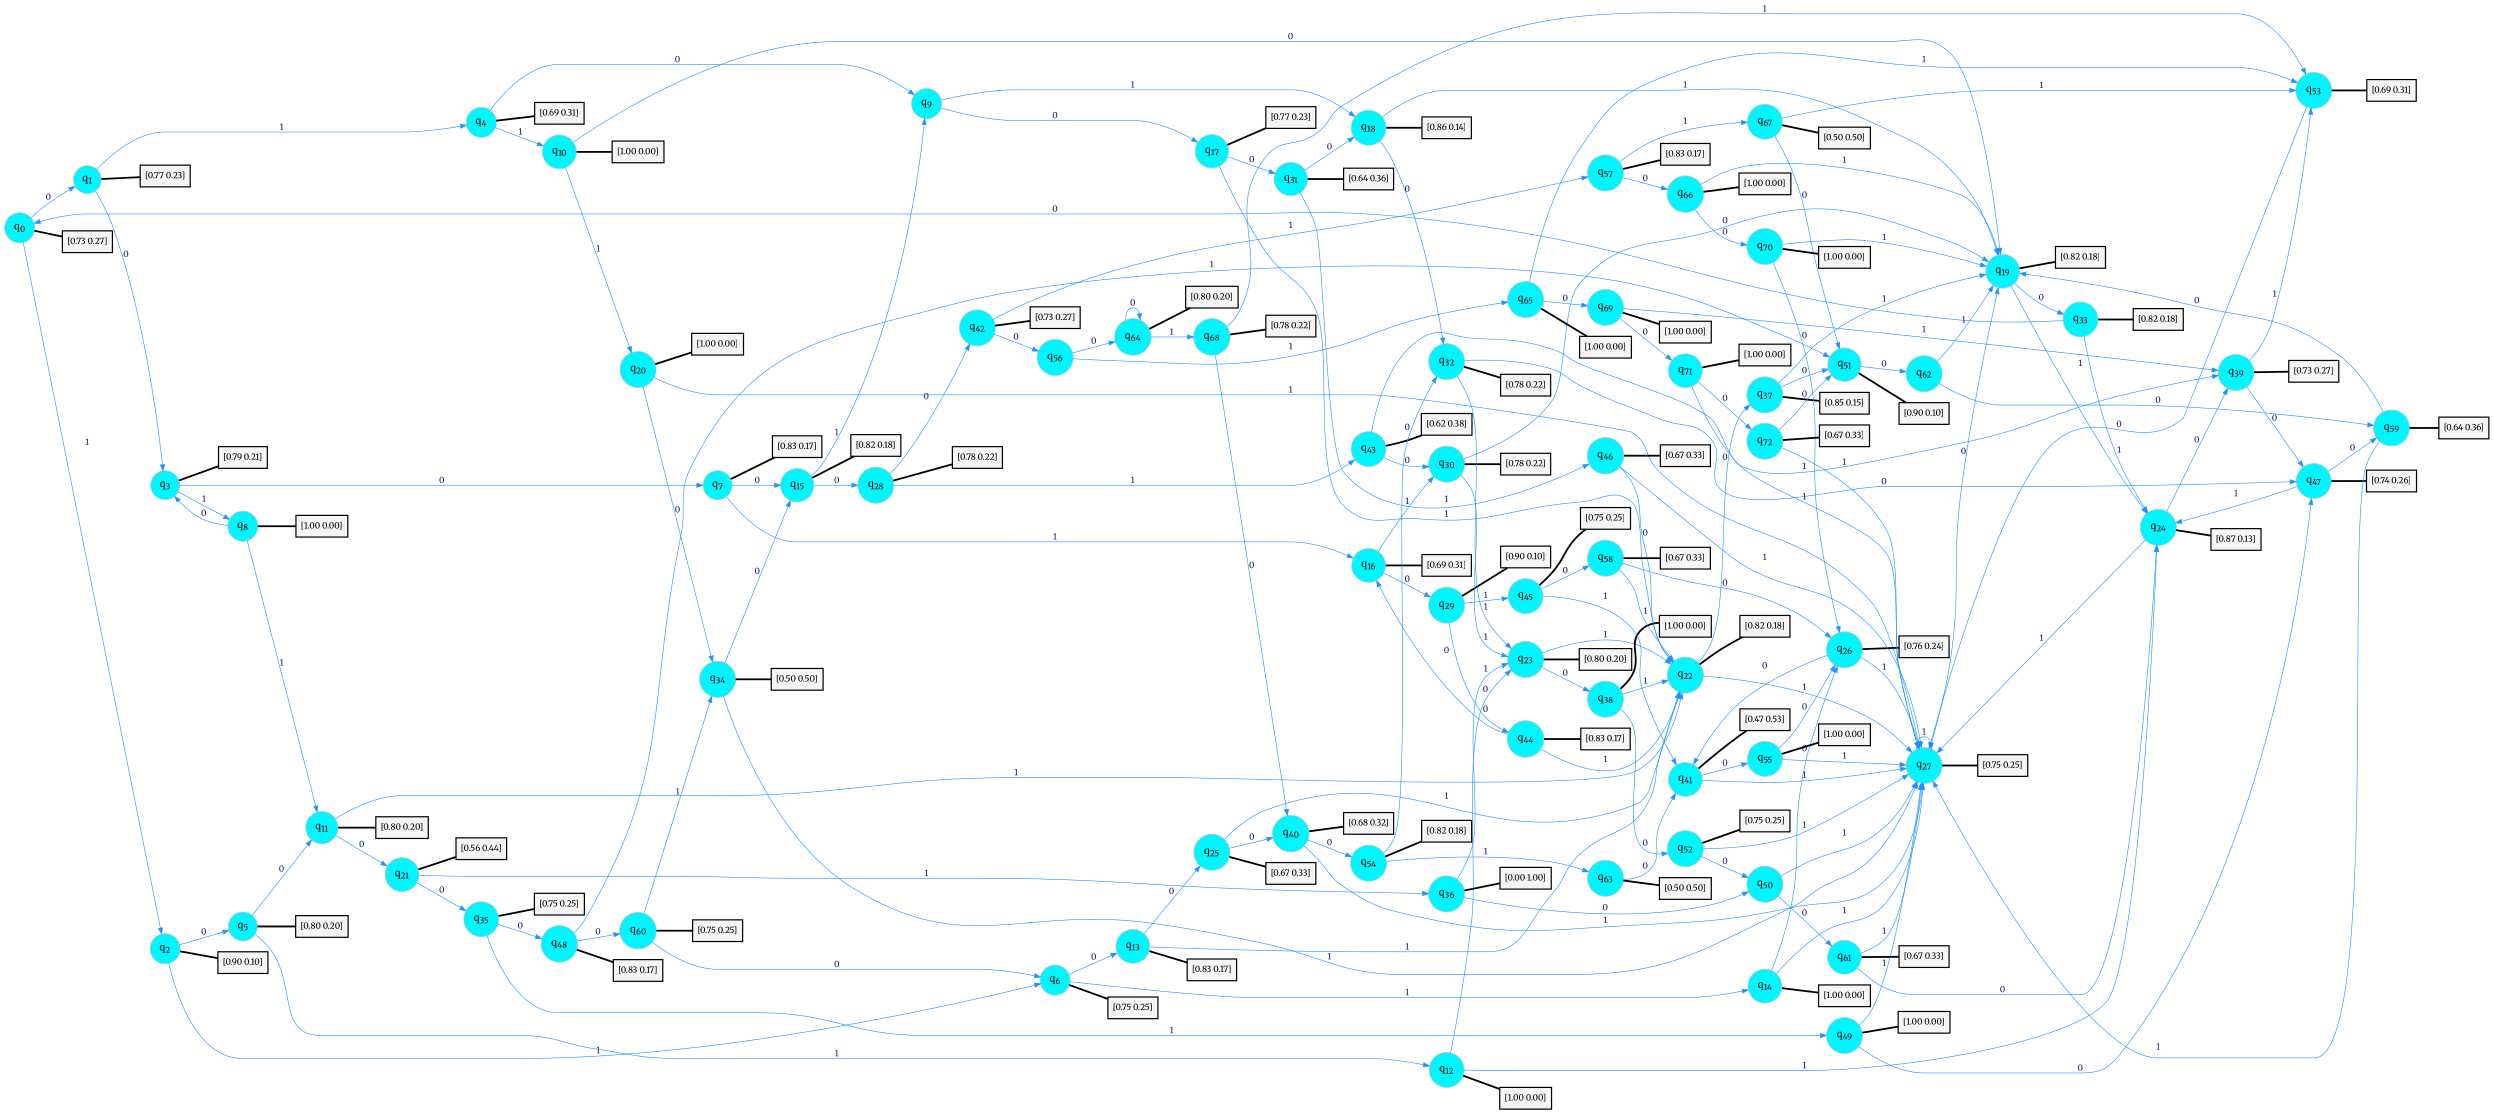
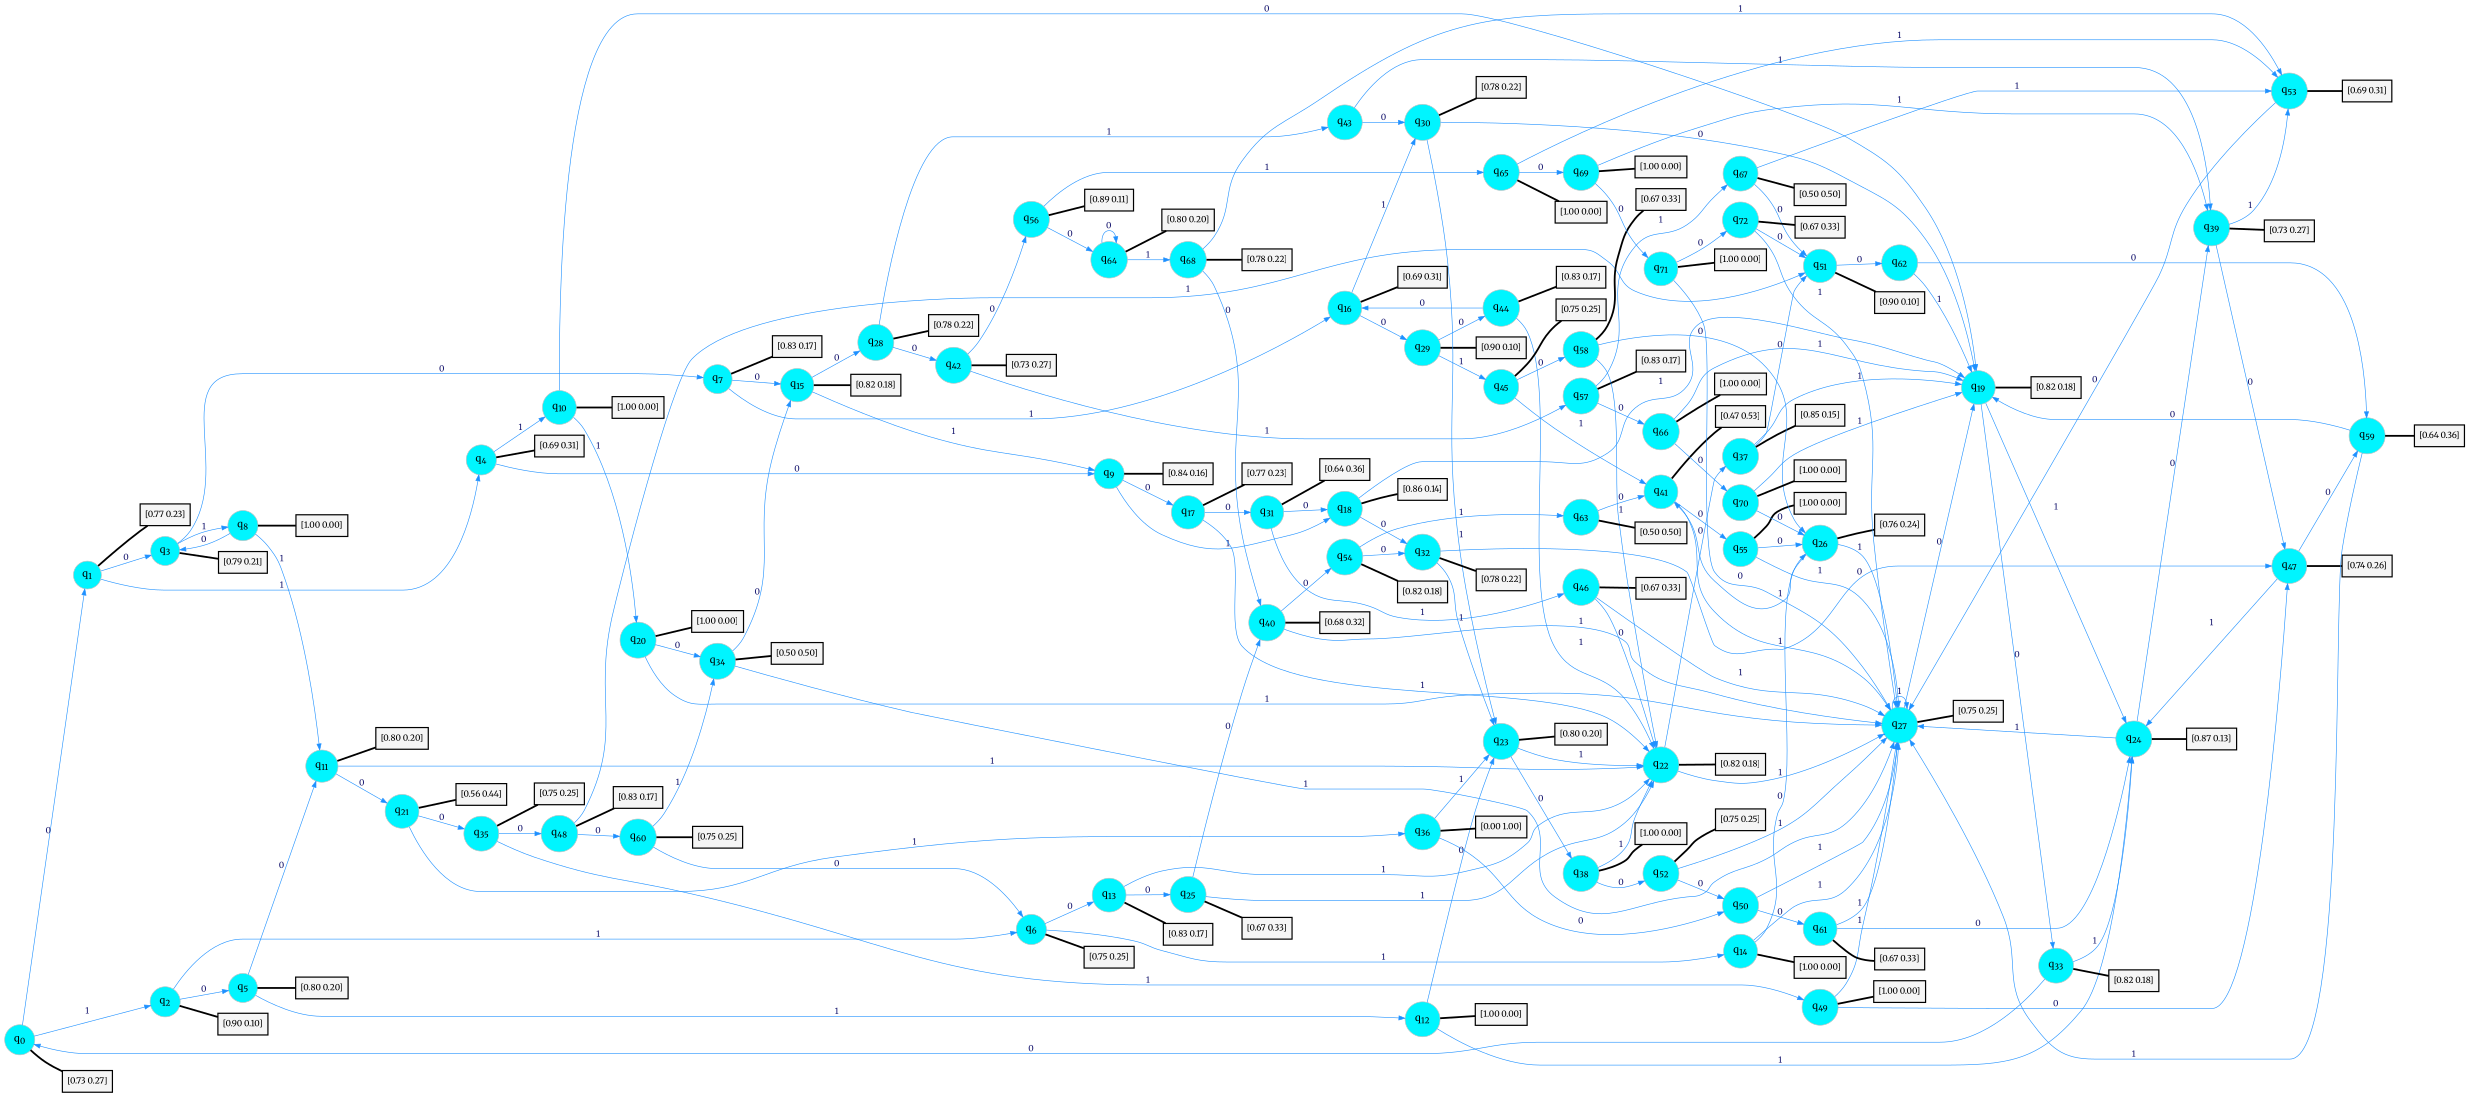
none -> (1109, 200)
(1447, 424) -> none
none -> (1188, 474)
